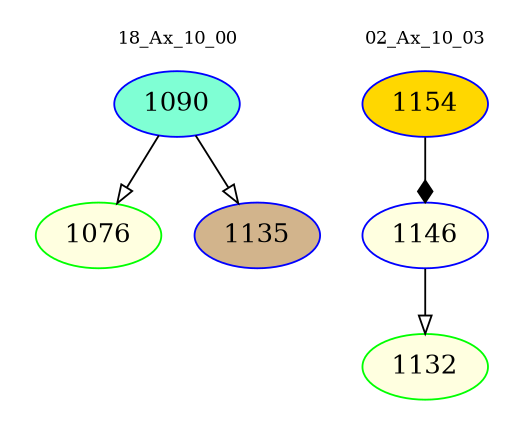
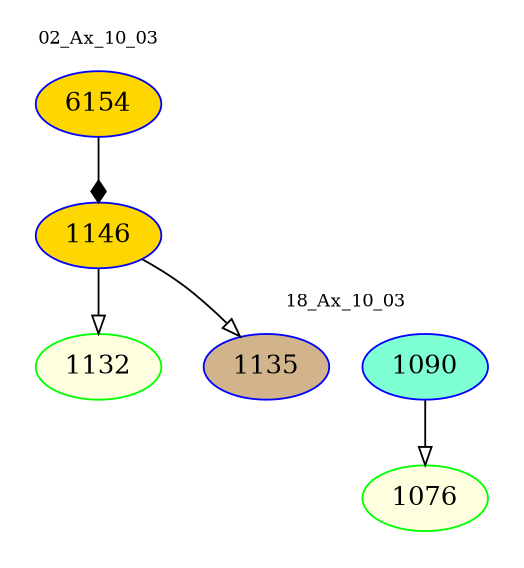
(178, 39) -> (346, 302)
(425, 104) -> (99, 104)
(212, 161) -> (201, 300)
(425, 235) -> (99, 235)
